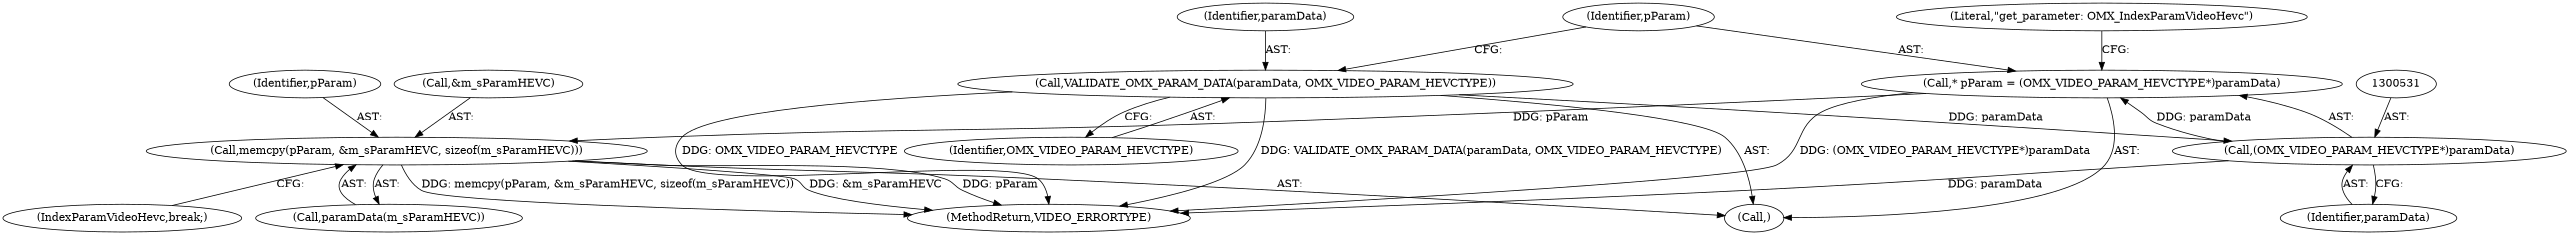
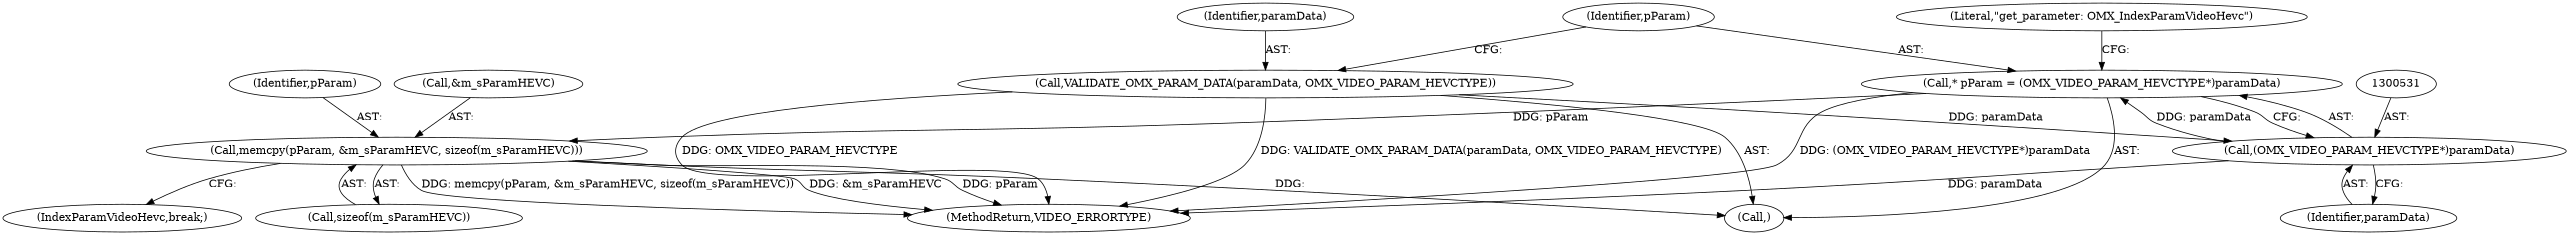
none -> (2255, 112)
(1071, 151) -> none
(1292, 185) -> (1292, 185)
(254, 186) -> (215, 177)
(389, 218) -> (389, 218)
